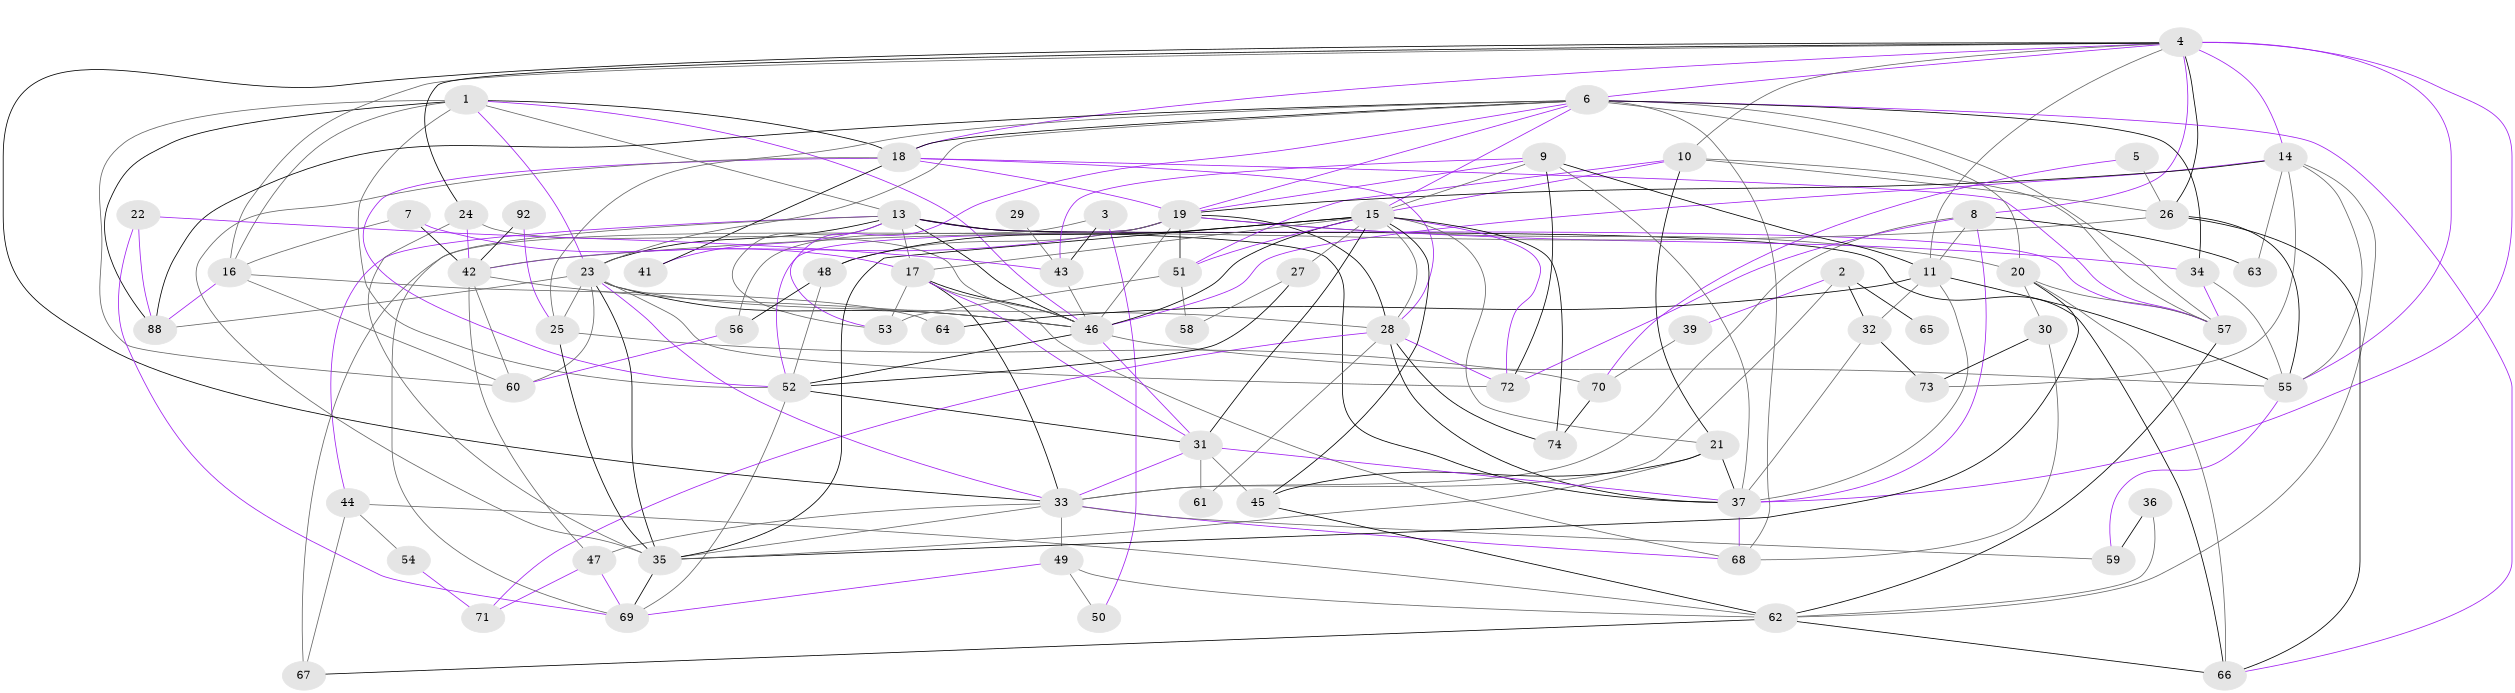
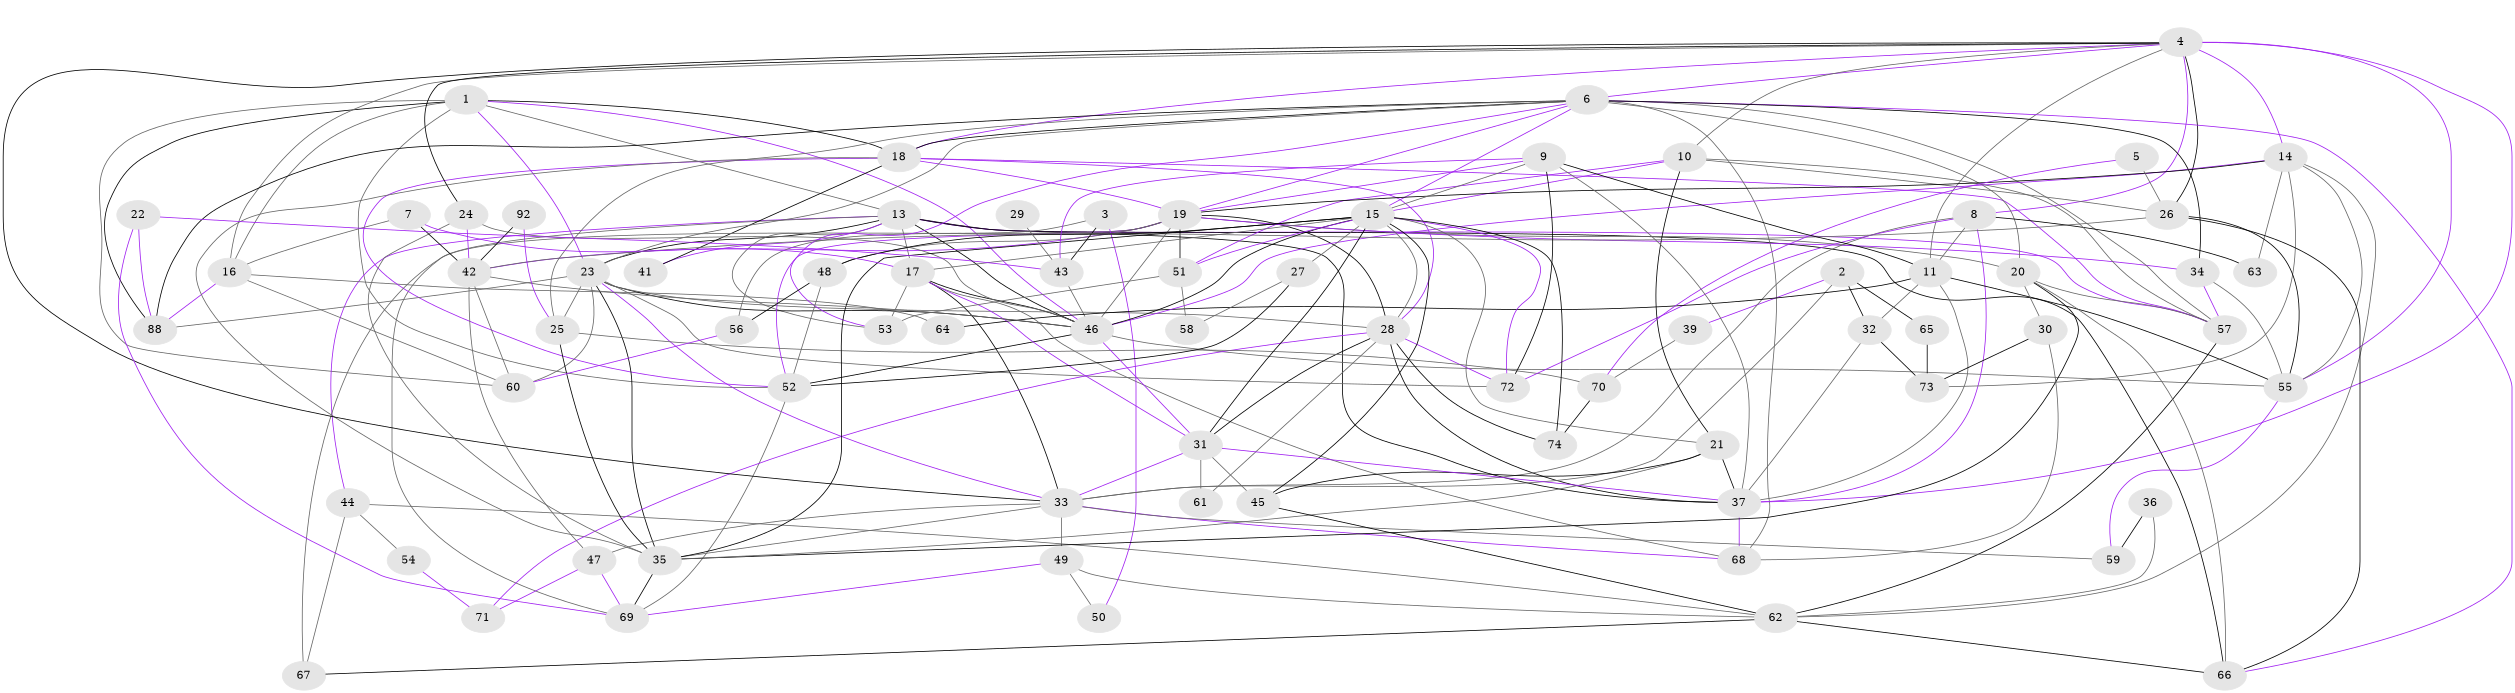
none -> (1927, 359)
(995, 417) -> (1297, 376)
